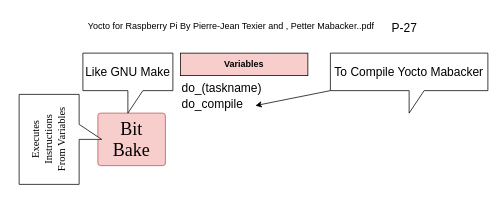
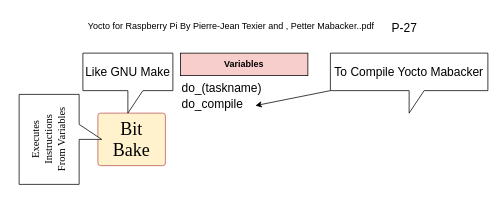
(132, 139) -> (132, 139)
